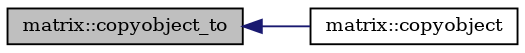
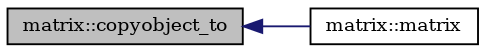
(414, 26) -> (394, 26)
